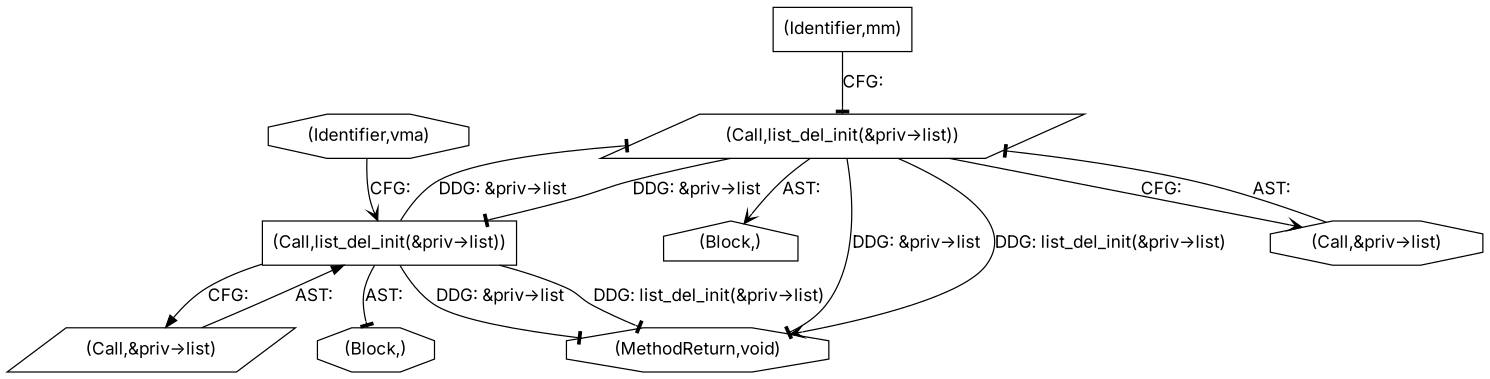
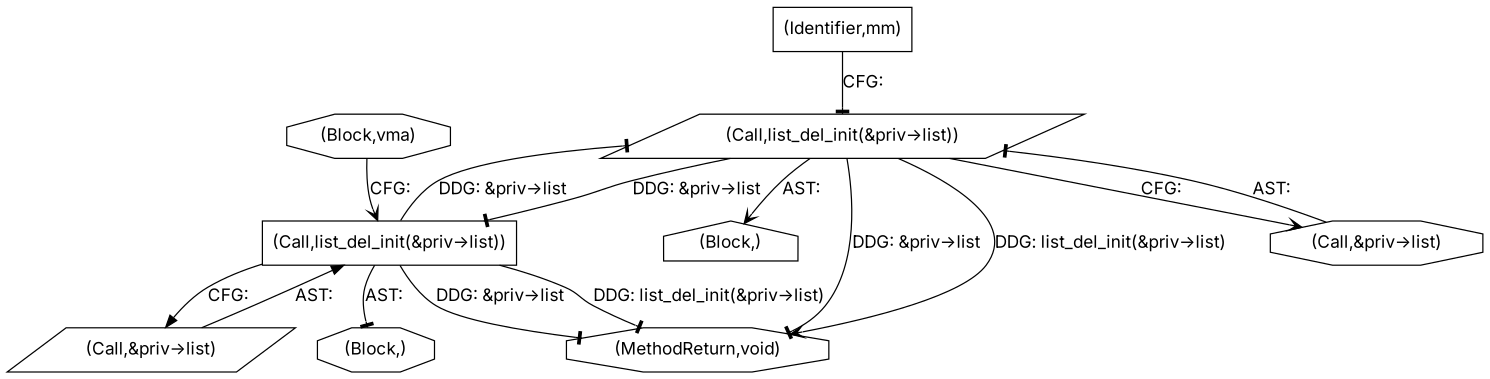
(369, 136) -> (369, 136)
